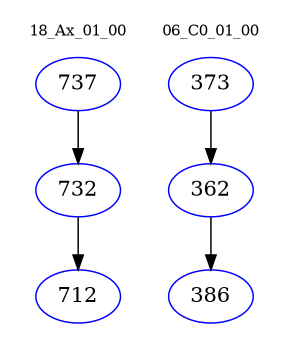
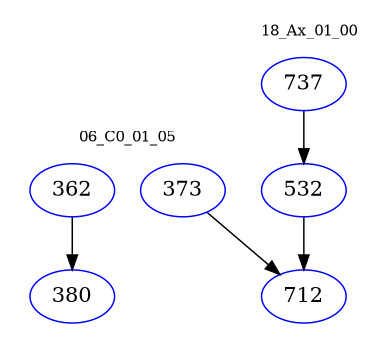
(211, 32) -> (128, 138)
(211, 130) -> (227, 230)
(78, 190) -> (304, 190)
(211, 296) -> (72, 296)
